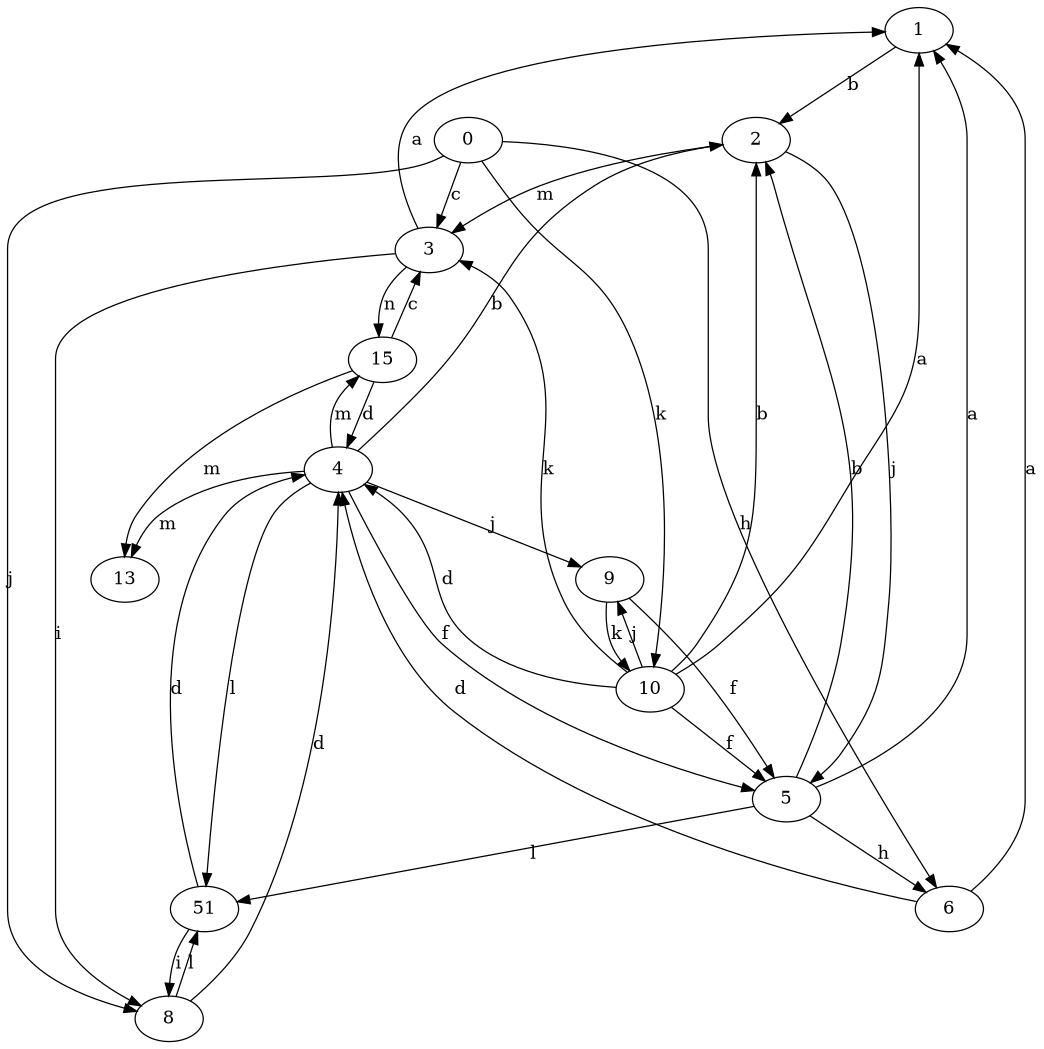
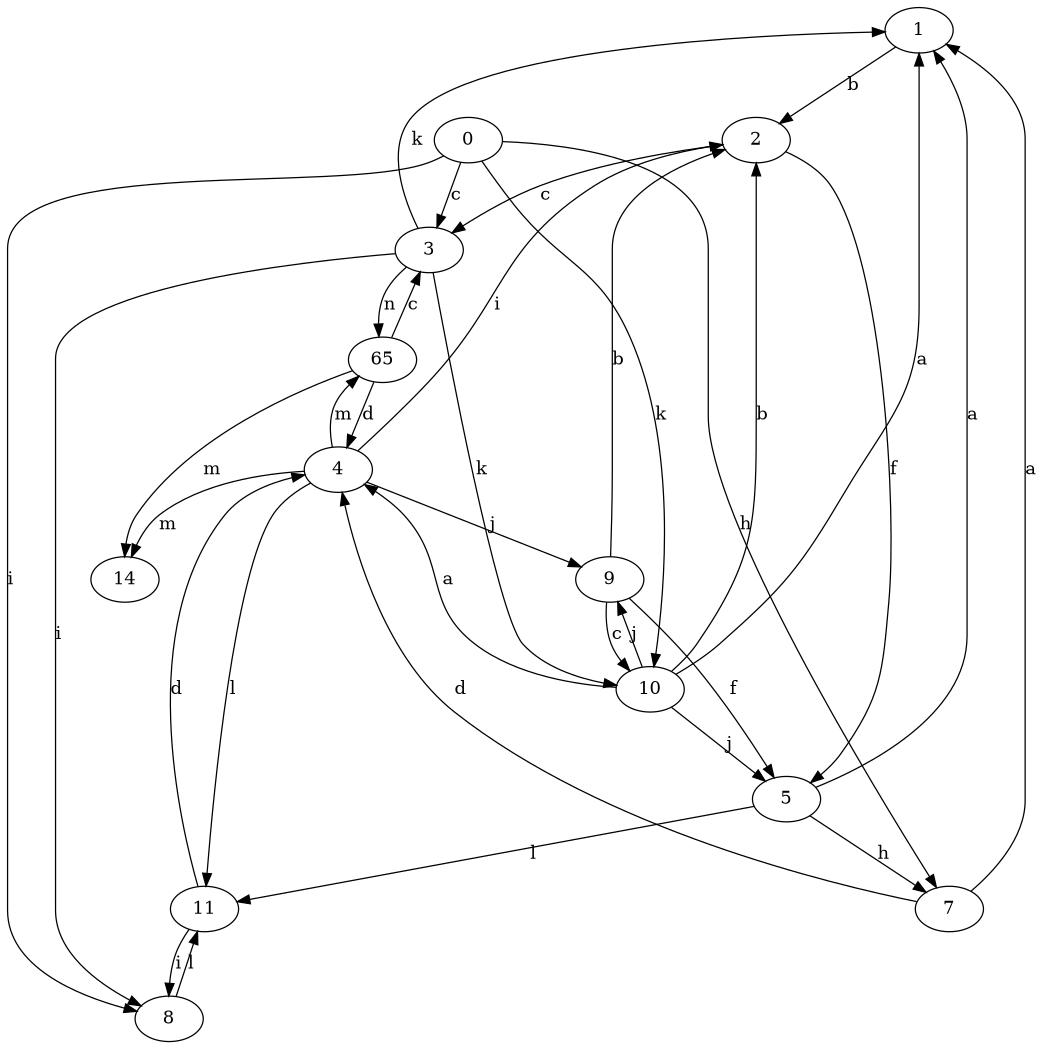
(417, 140) -> (417, 140)
(545, 195) -> (545, 195)
(497, 305) -> (497, 305)
(383, 360) -> (383, 360)
(849, 459) -> (612, 329)
(542, 470) -> (480, 505)
(894, 470) -> (894, 470)
(11, 579) -> (11, 579)
(125, 579) -> (125, 579)
(448, 579) -> (448, 579)
(617, 634) -> (617, 634)
(505, 690) -> none
(730, 744) -> (730, 744)
(307, 768) -> none
(205, 909) -> (205, 909)
(949, 909) -> (949, 909)
